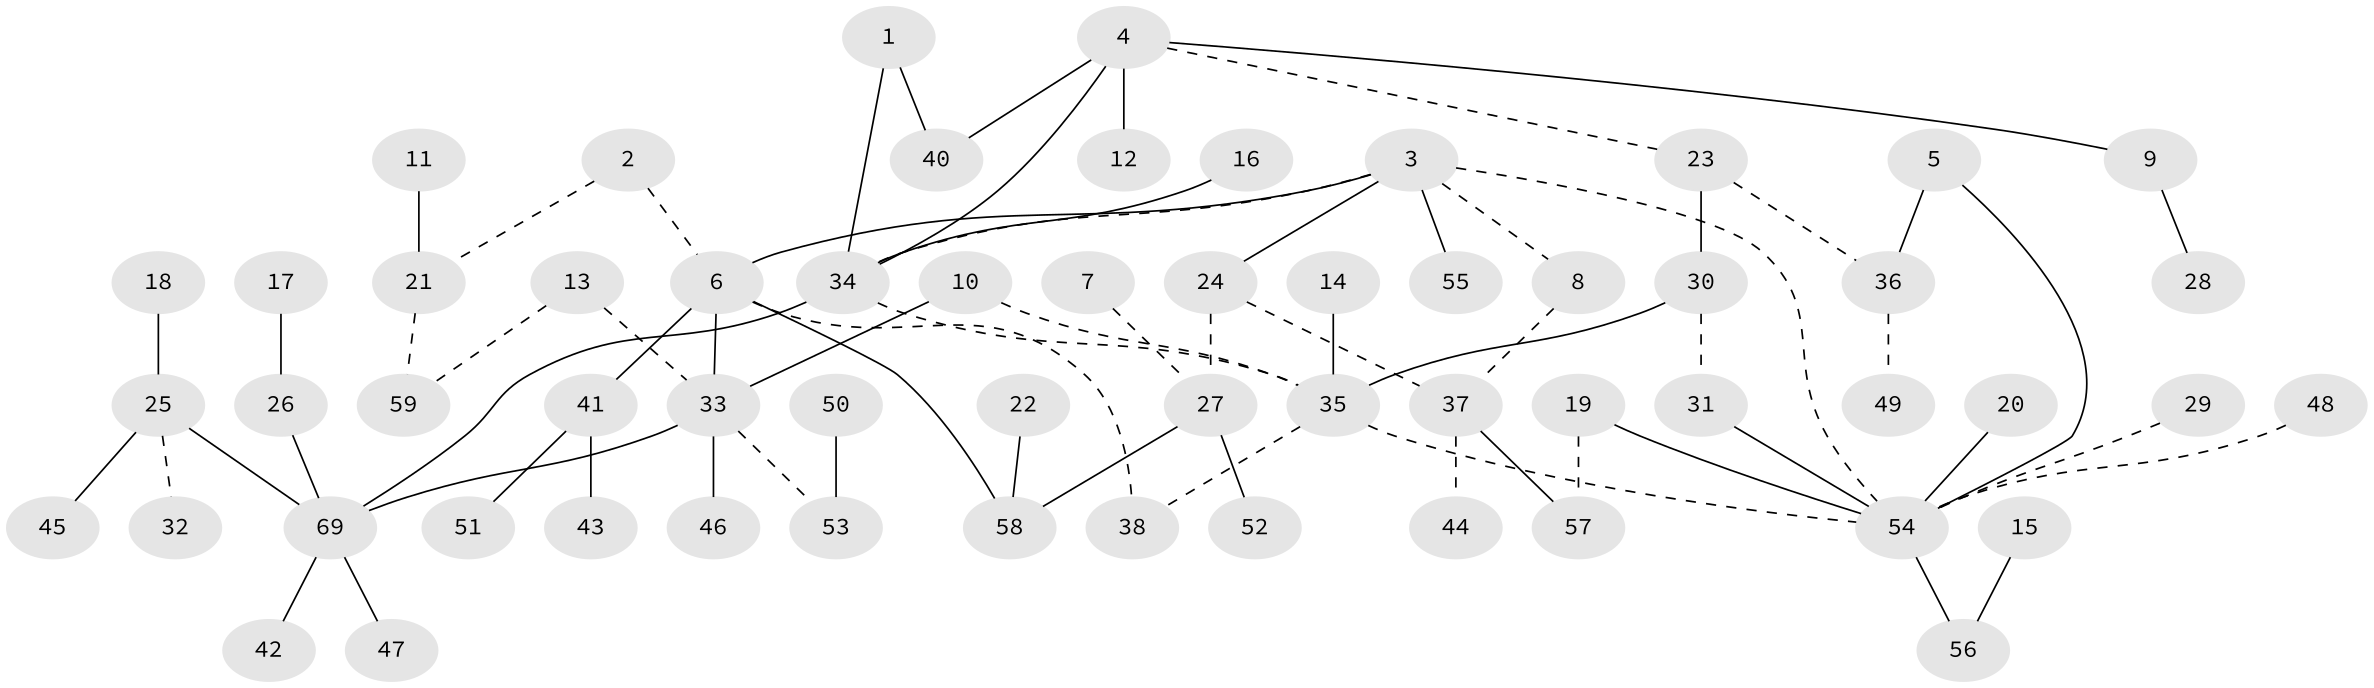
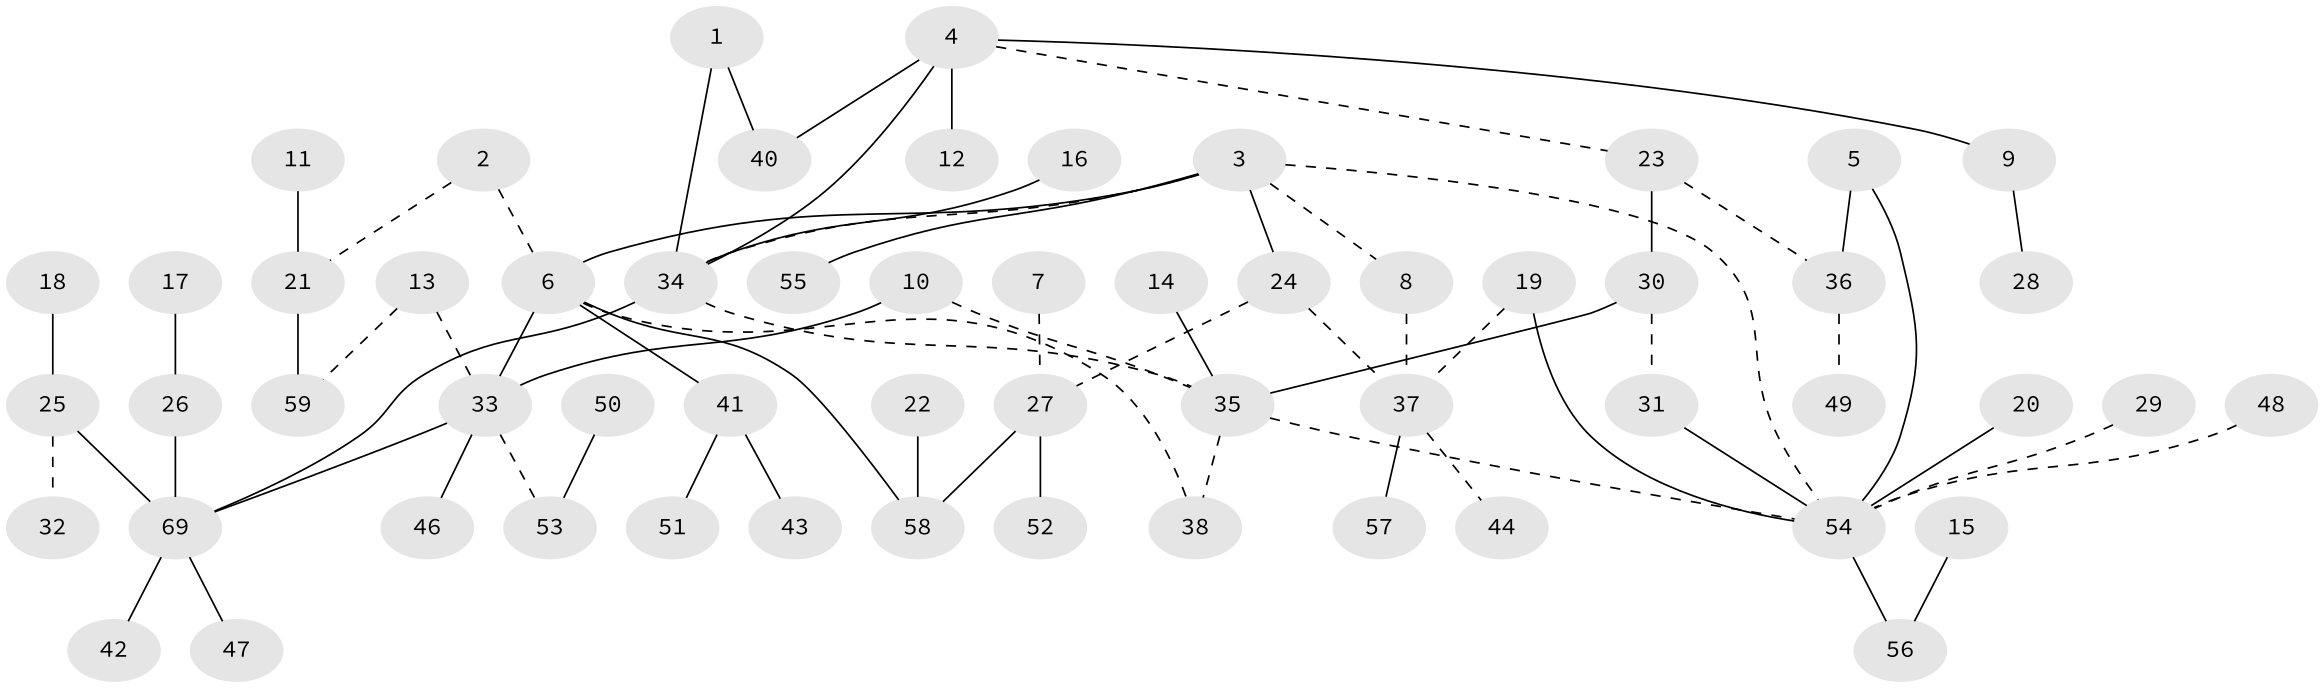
(411, 344) -> (298, 344)
(1578, 467) -> (1483, 330)
(53, 528) -> none
